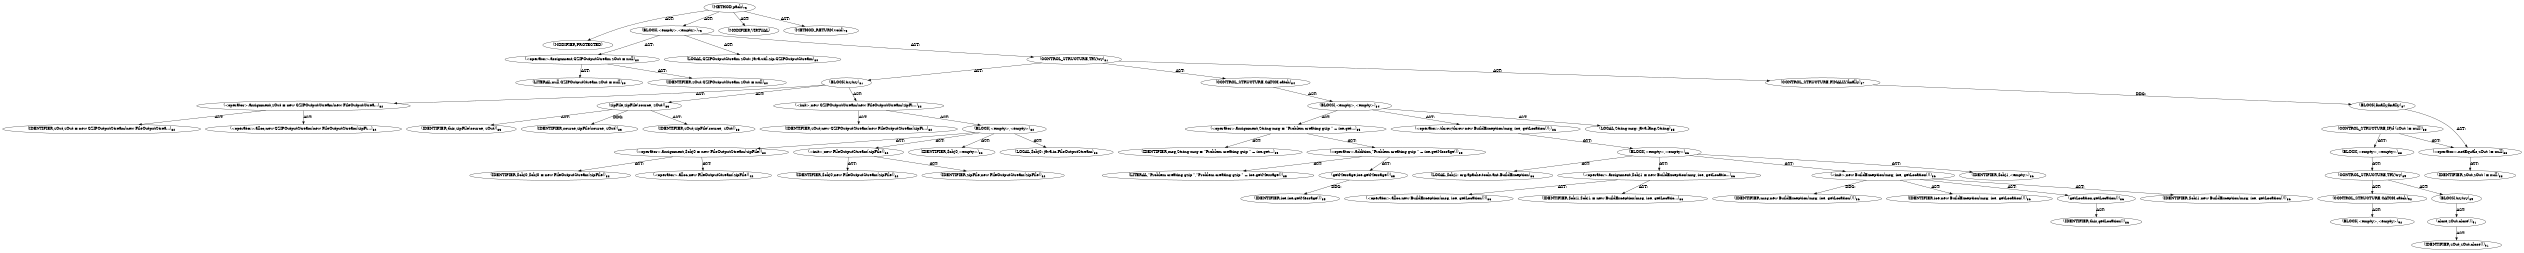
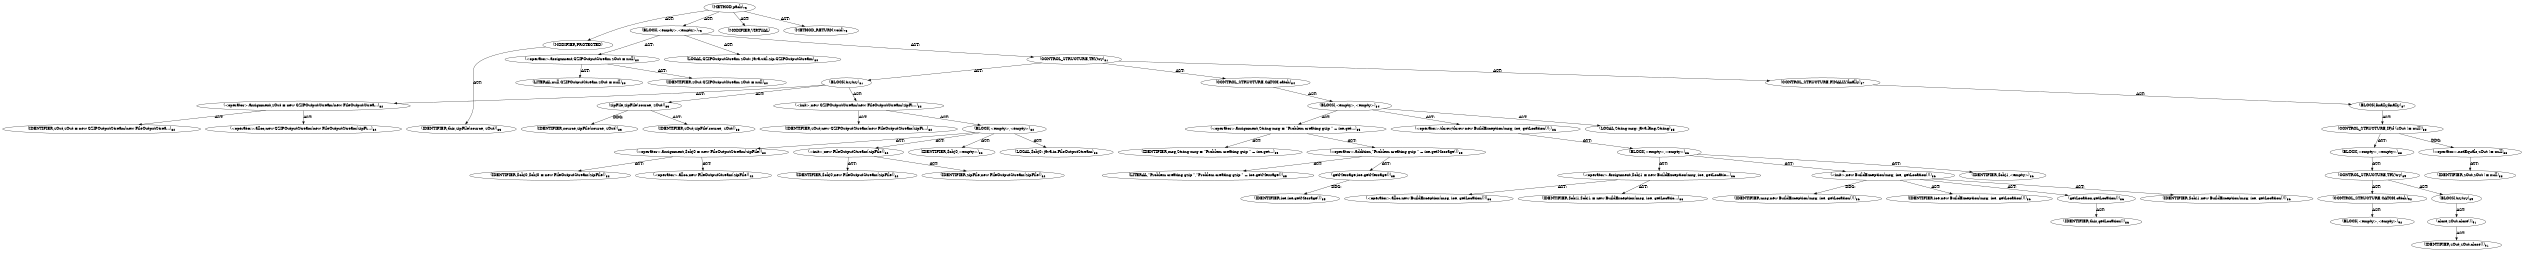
(2141, 94) -> (2141, 94)
(553, 117) -> (481, 61)
(2439, 121) -> (2382, 116)
(2437, 141) -> (2437, 141)
(1483, 175) -> none
